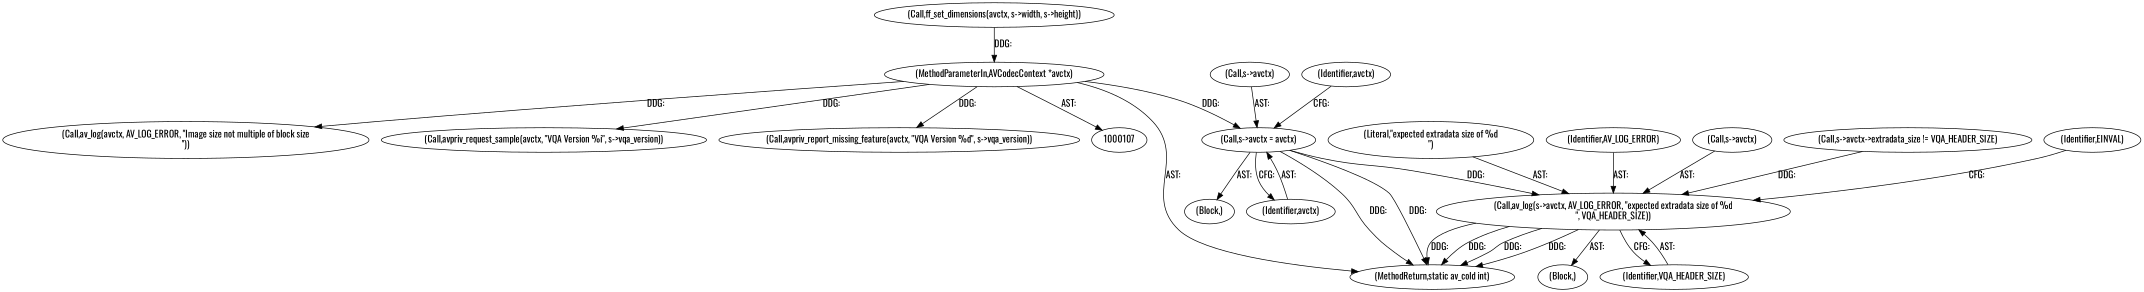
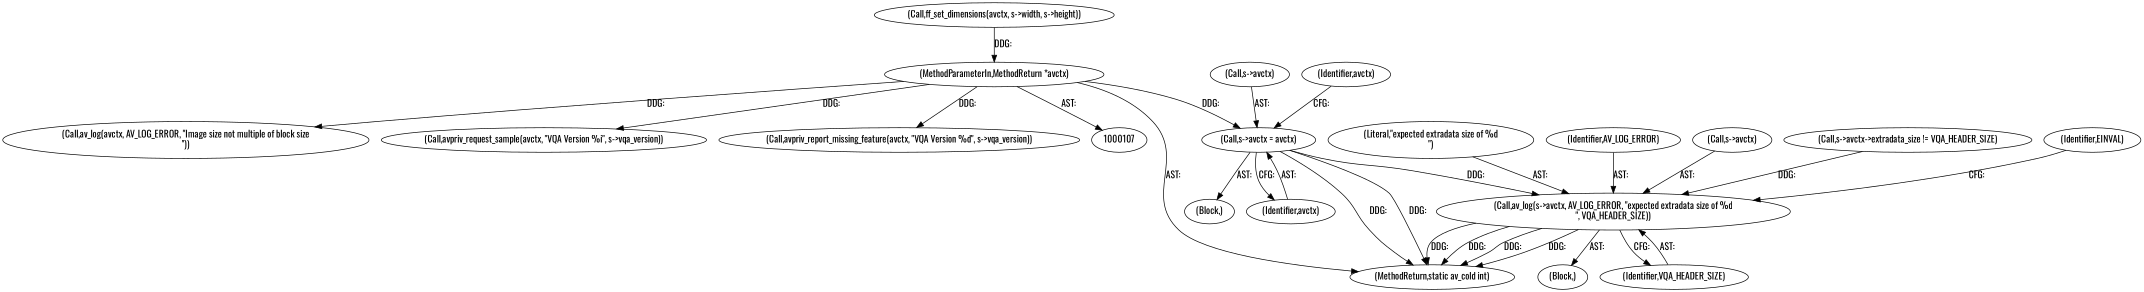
(994, 74) -> (994, 74)
